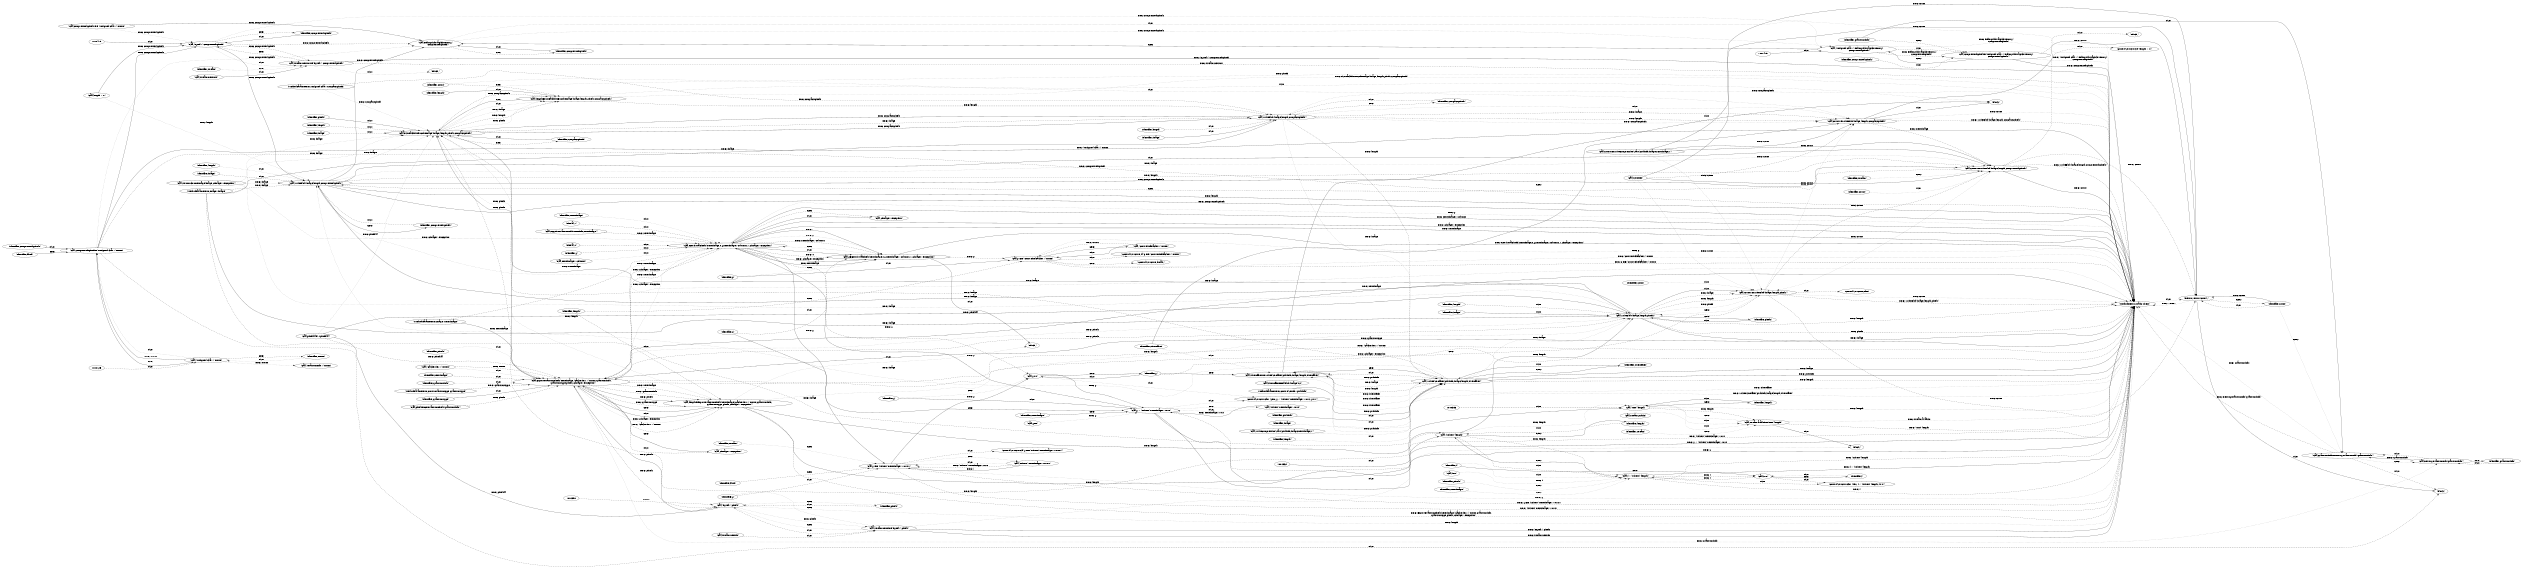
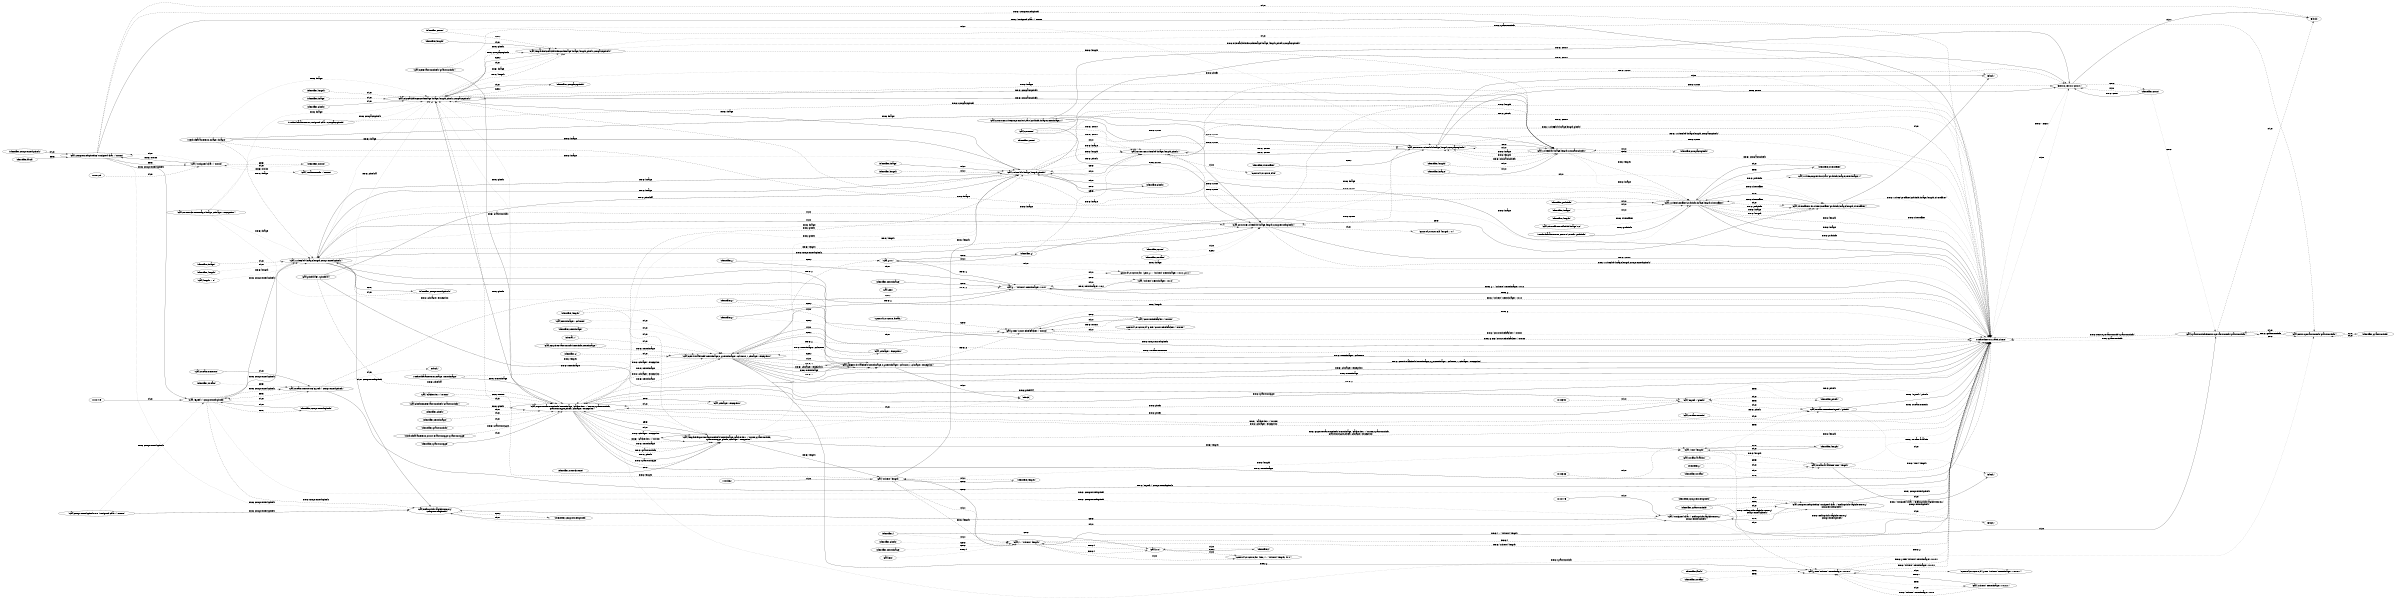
(132, 54) -> (259, 330)
(370, 60) -> (370, 379)
none -> (435, 70)
(1919, 129) -> (1349, 216)
none -> (1506, 145)
none -> (1297, 154)
none -> (638, 181)
(1807, 183) -> (1155, 162)
(1151, 189) -> (809, 212)
none -> (1357, 202)
(571, 245) -> none
(1089, 265) -> (955, 324)
(951, 408) -> none
(1635, 416) -> (1694, 458)
(1393, 434) -> (1743, 184)
none -> (570, 471)
(647, 500) -> (1624, 399)
(1452, 522) -> (1830, 388)
